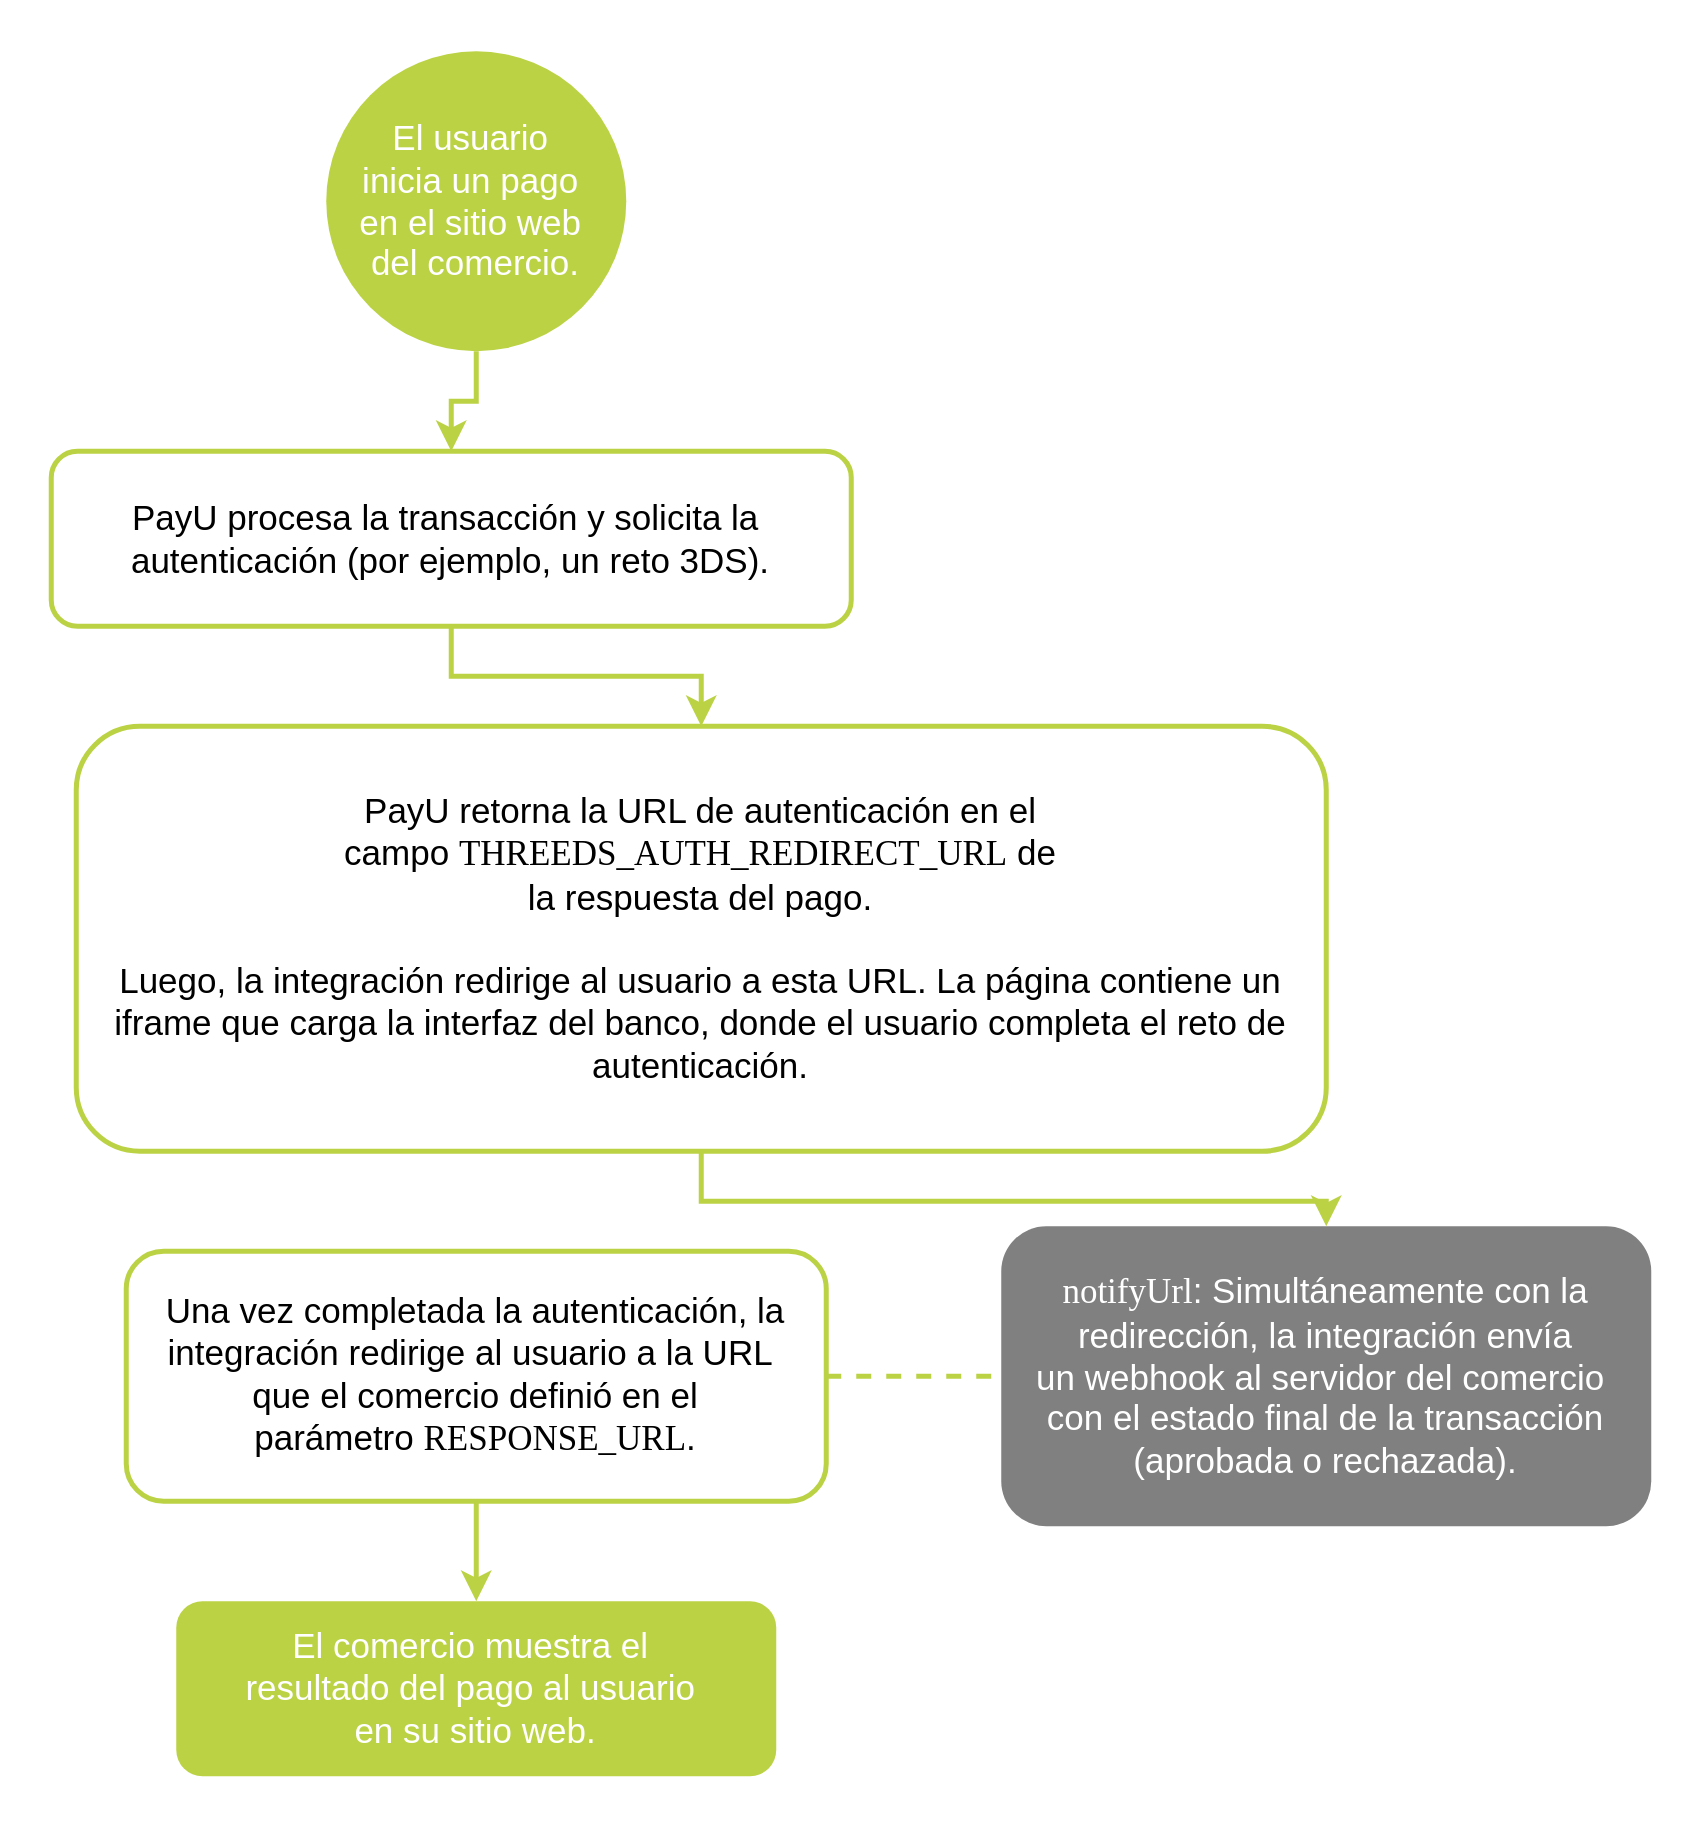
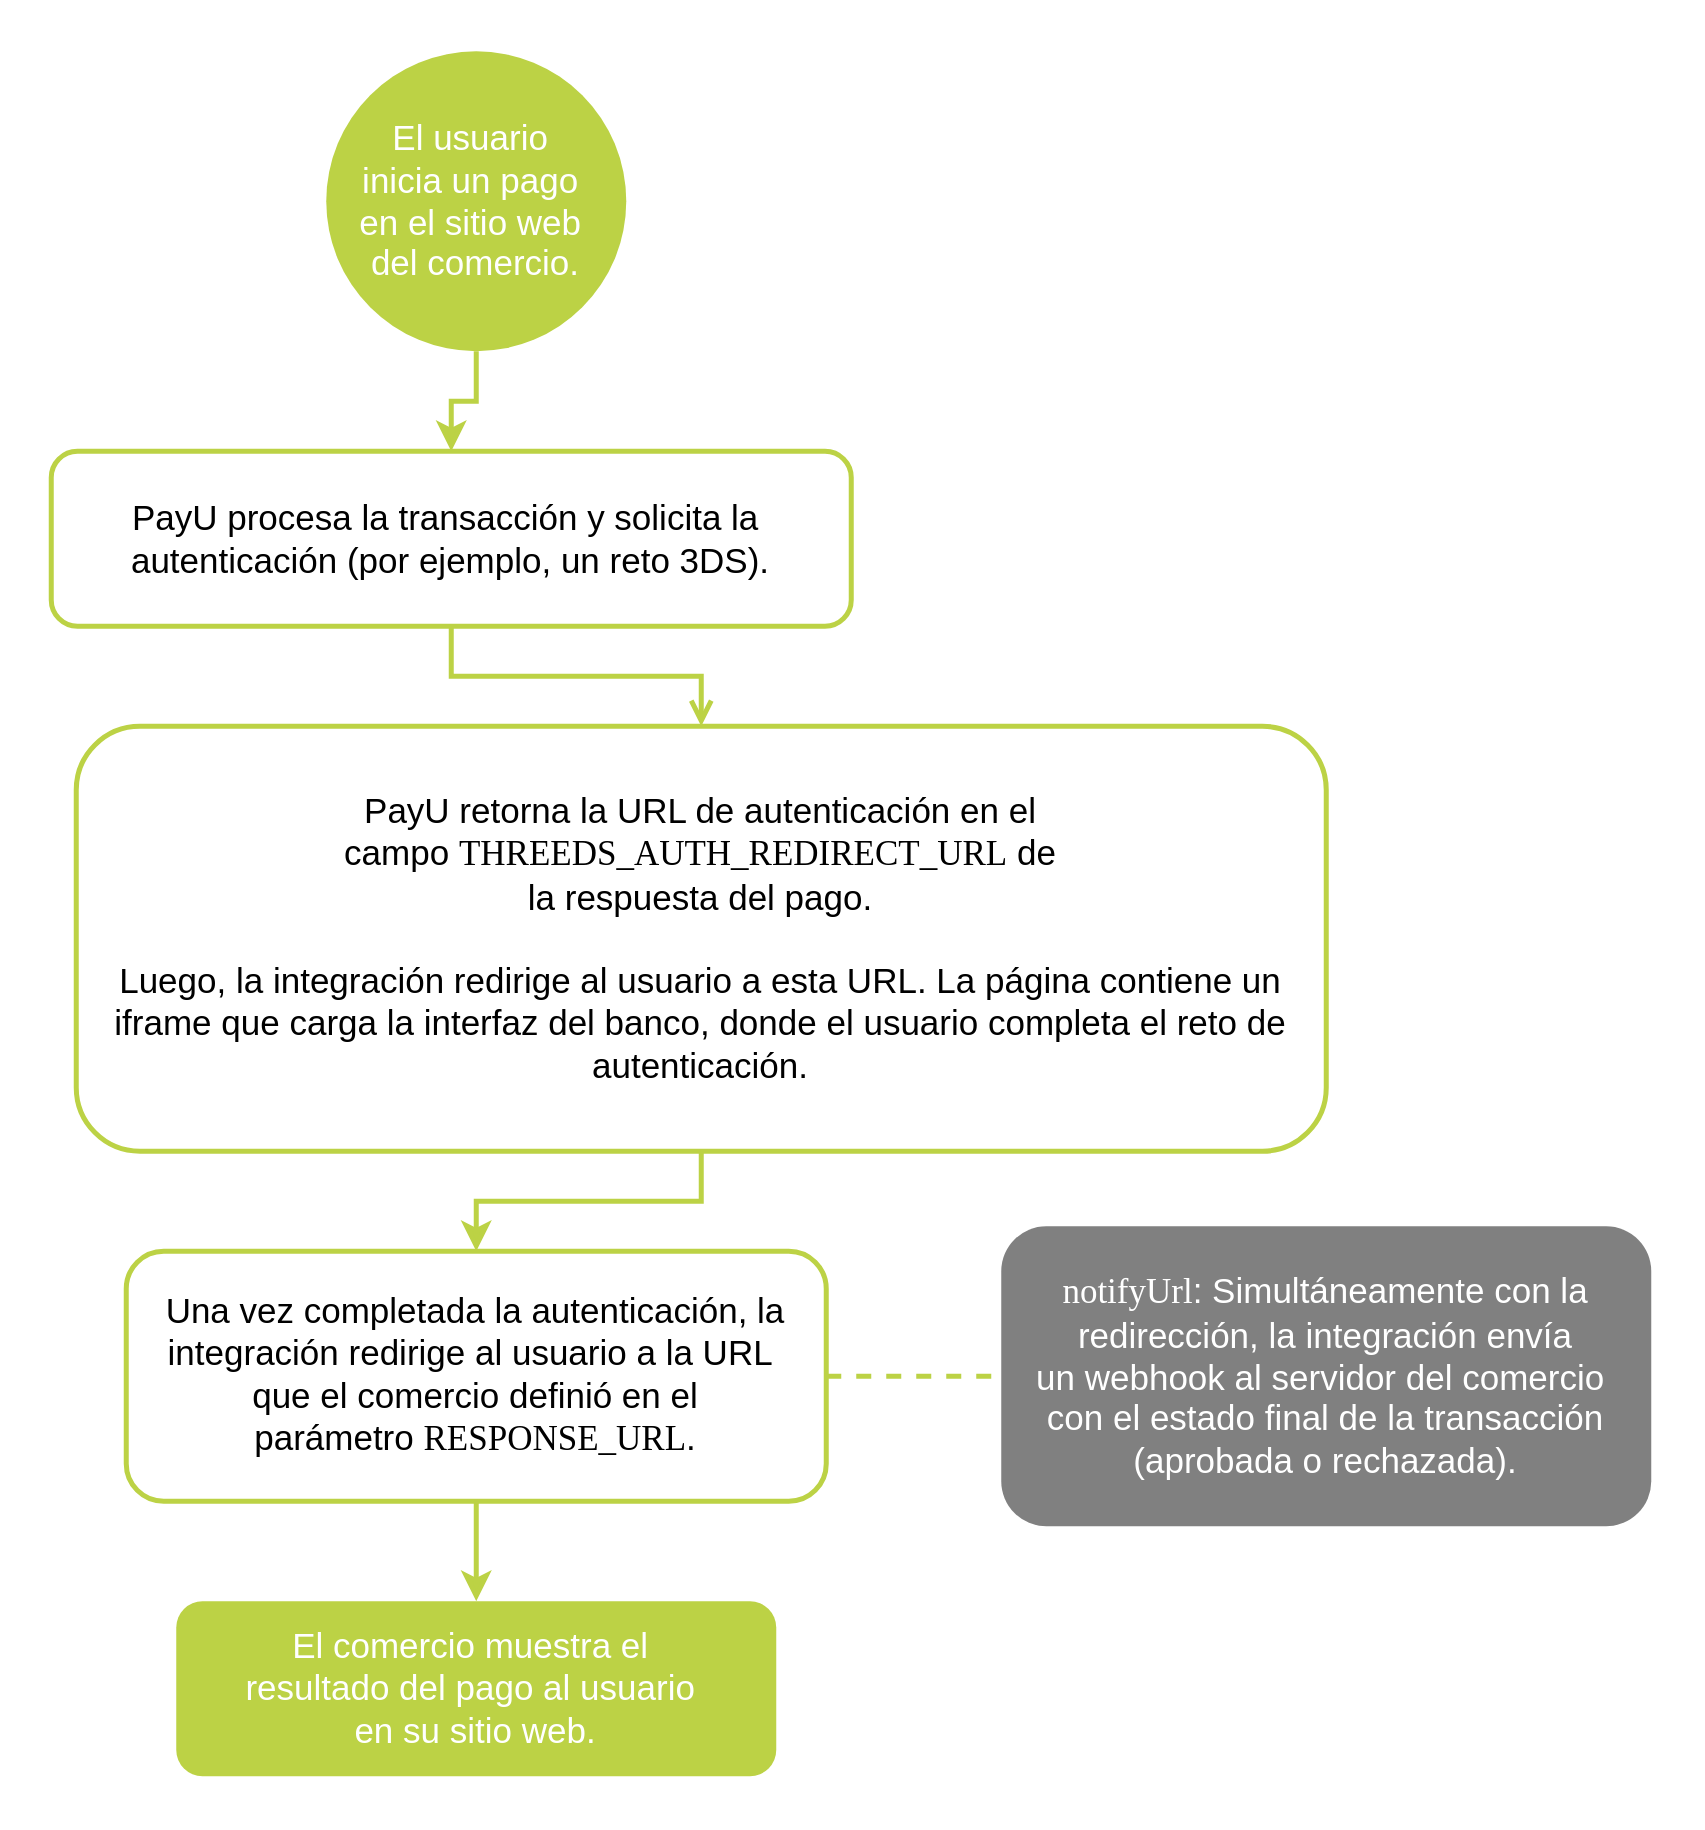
(701, 703) -> (701, 705)
(1016, 1201) -> (574, 1201)
